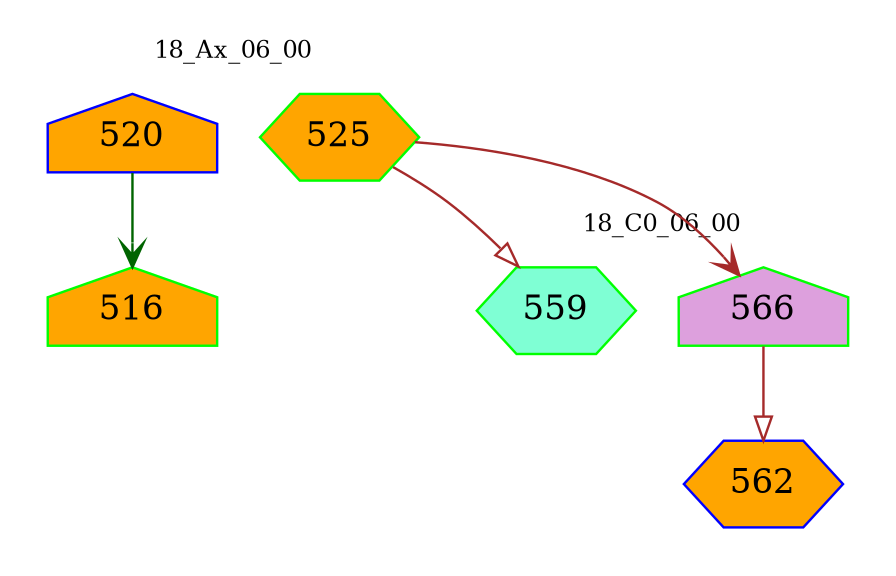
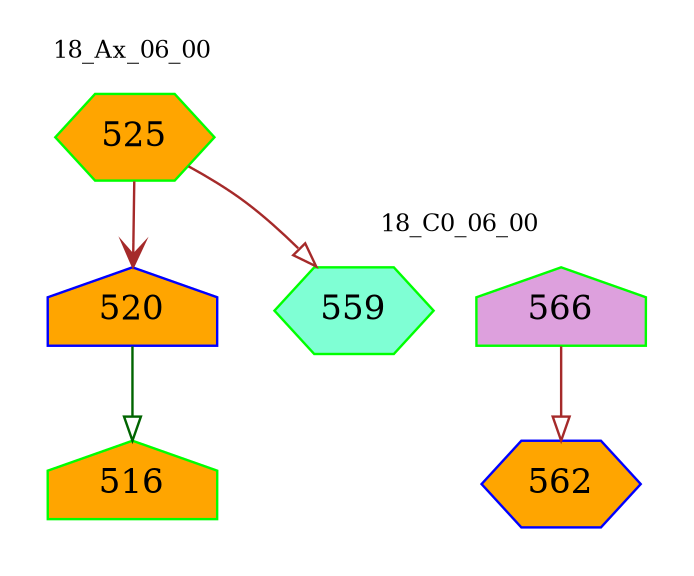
(581, 172) -> (134, 212)
(132, 208) -> (132, 381)
